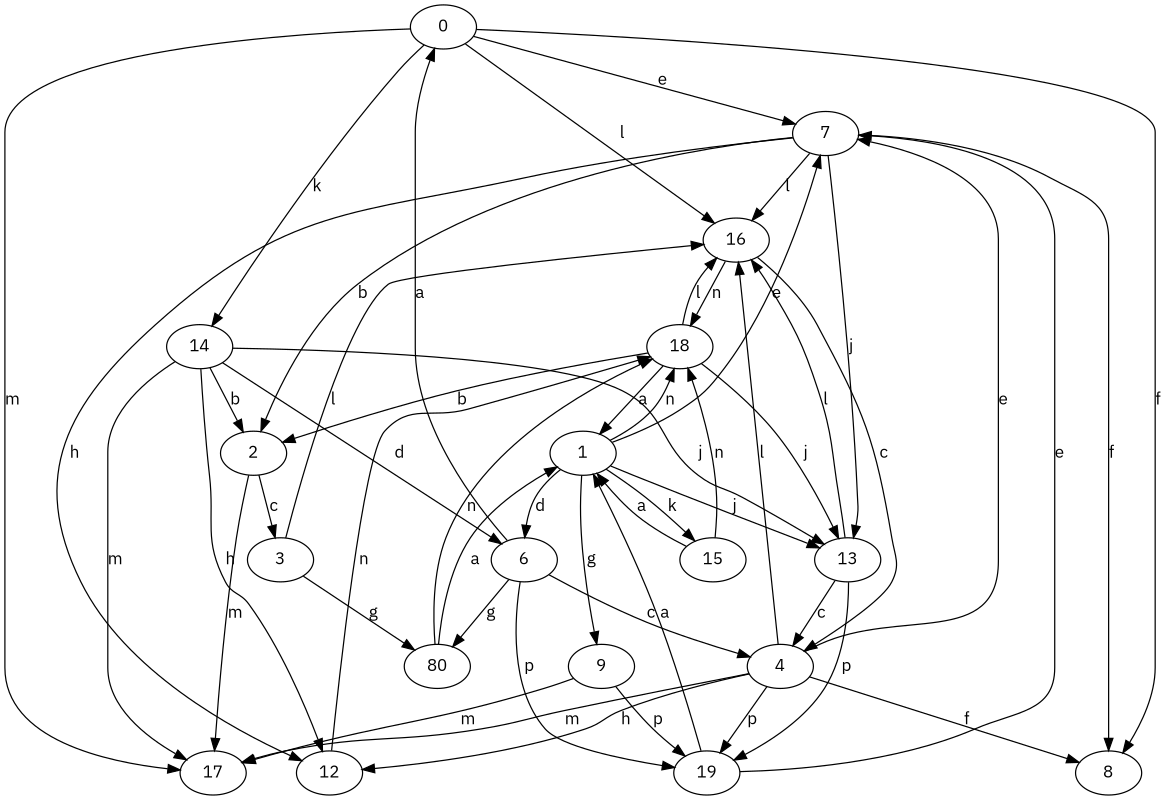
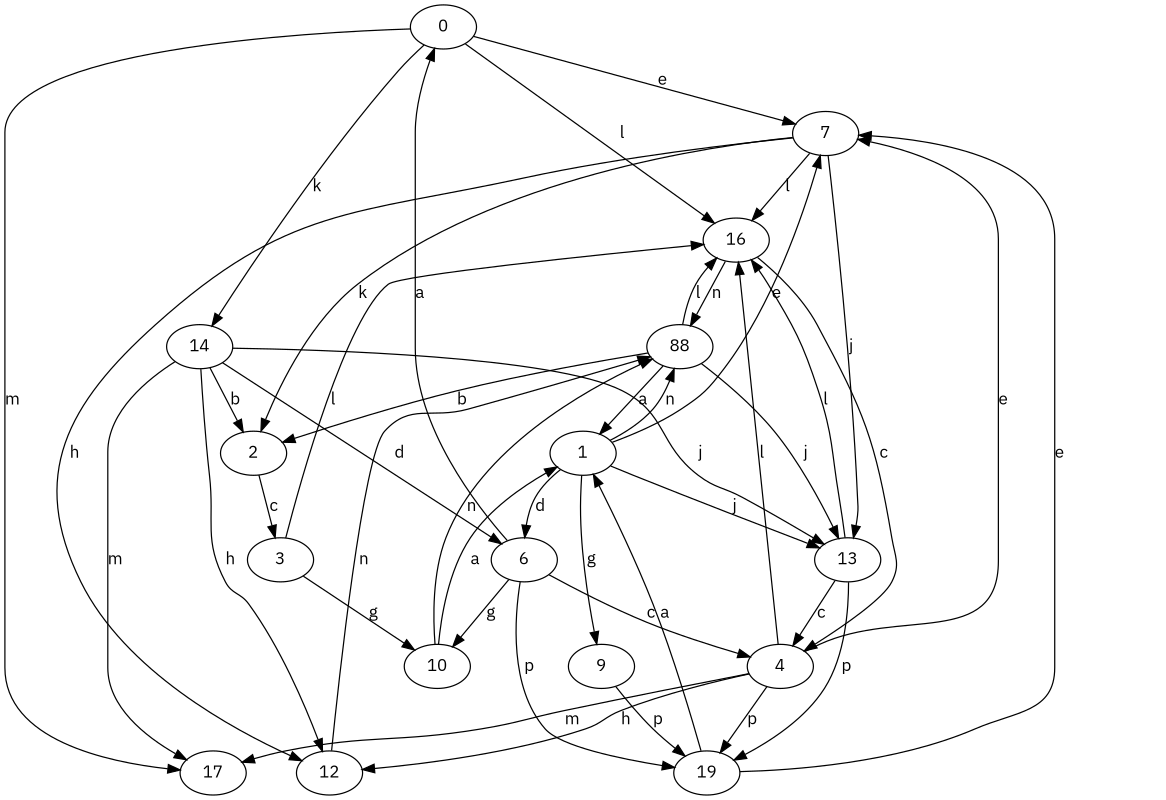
(363, 293) -> (363, 293)
(680, 347) -> (680, 347)
(713, 560) -> none
(227, 606) -> none
(437, 666) -> (437, 666)
(415, 721) -> none
(1109, 773) -> none
